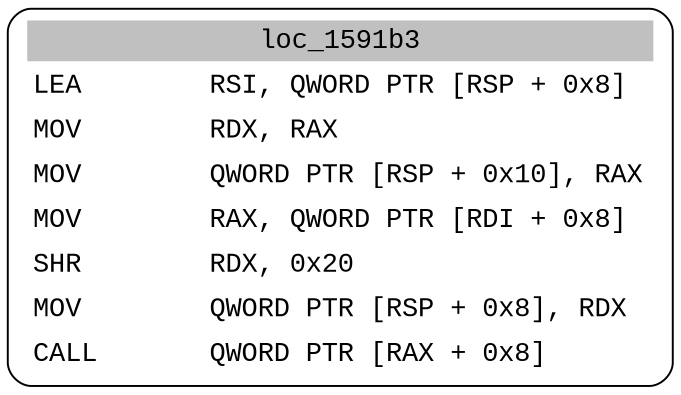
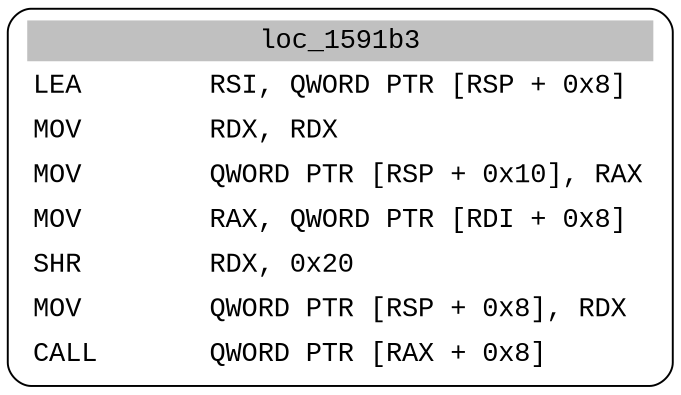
(186, 129) -> (186, 129)
